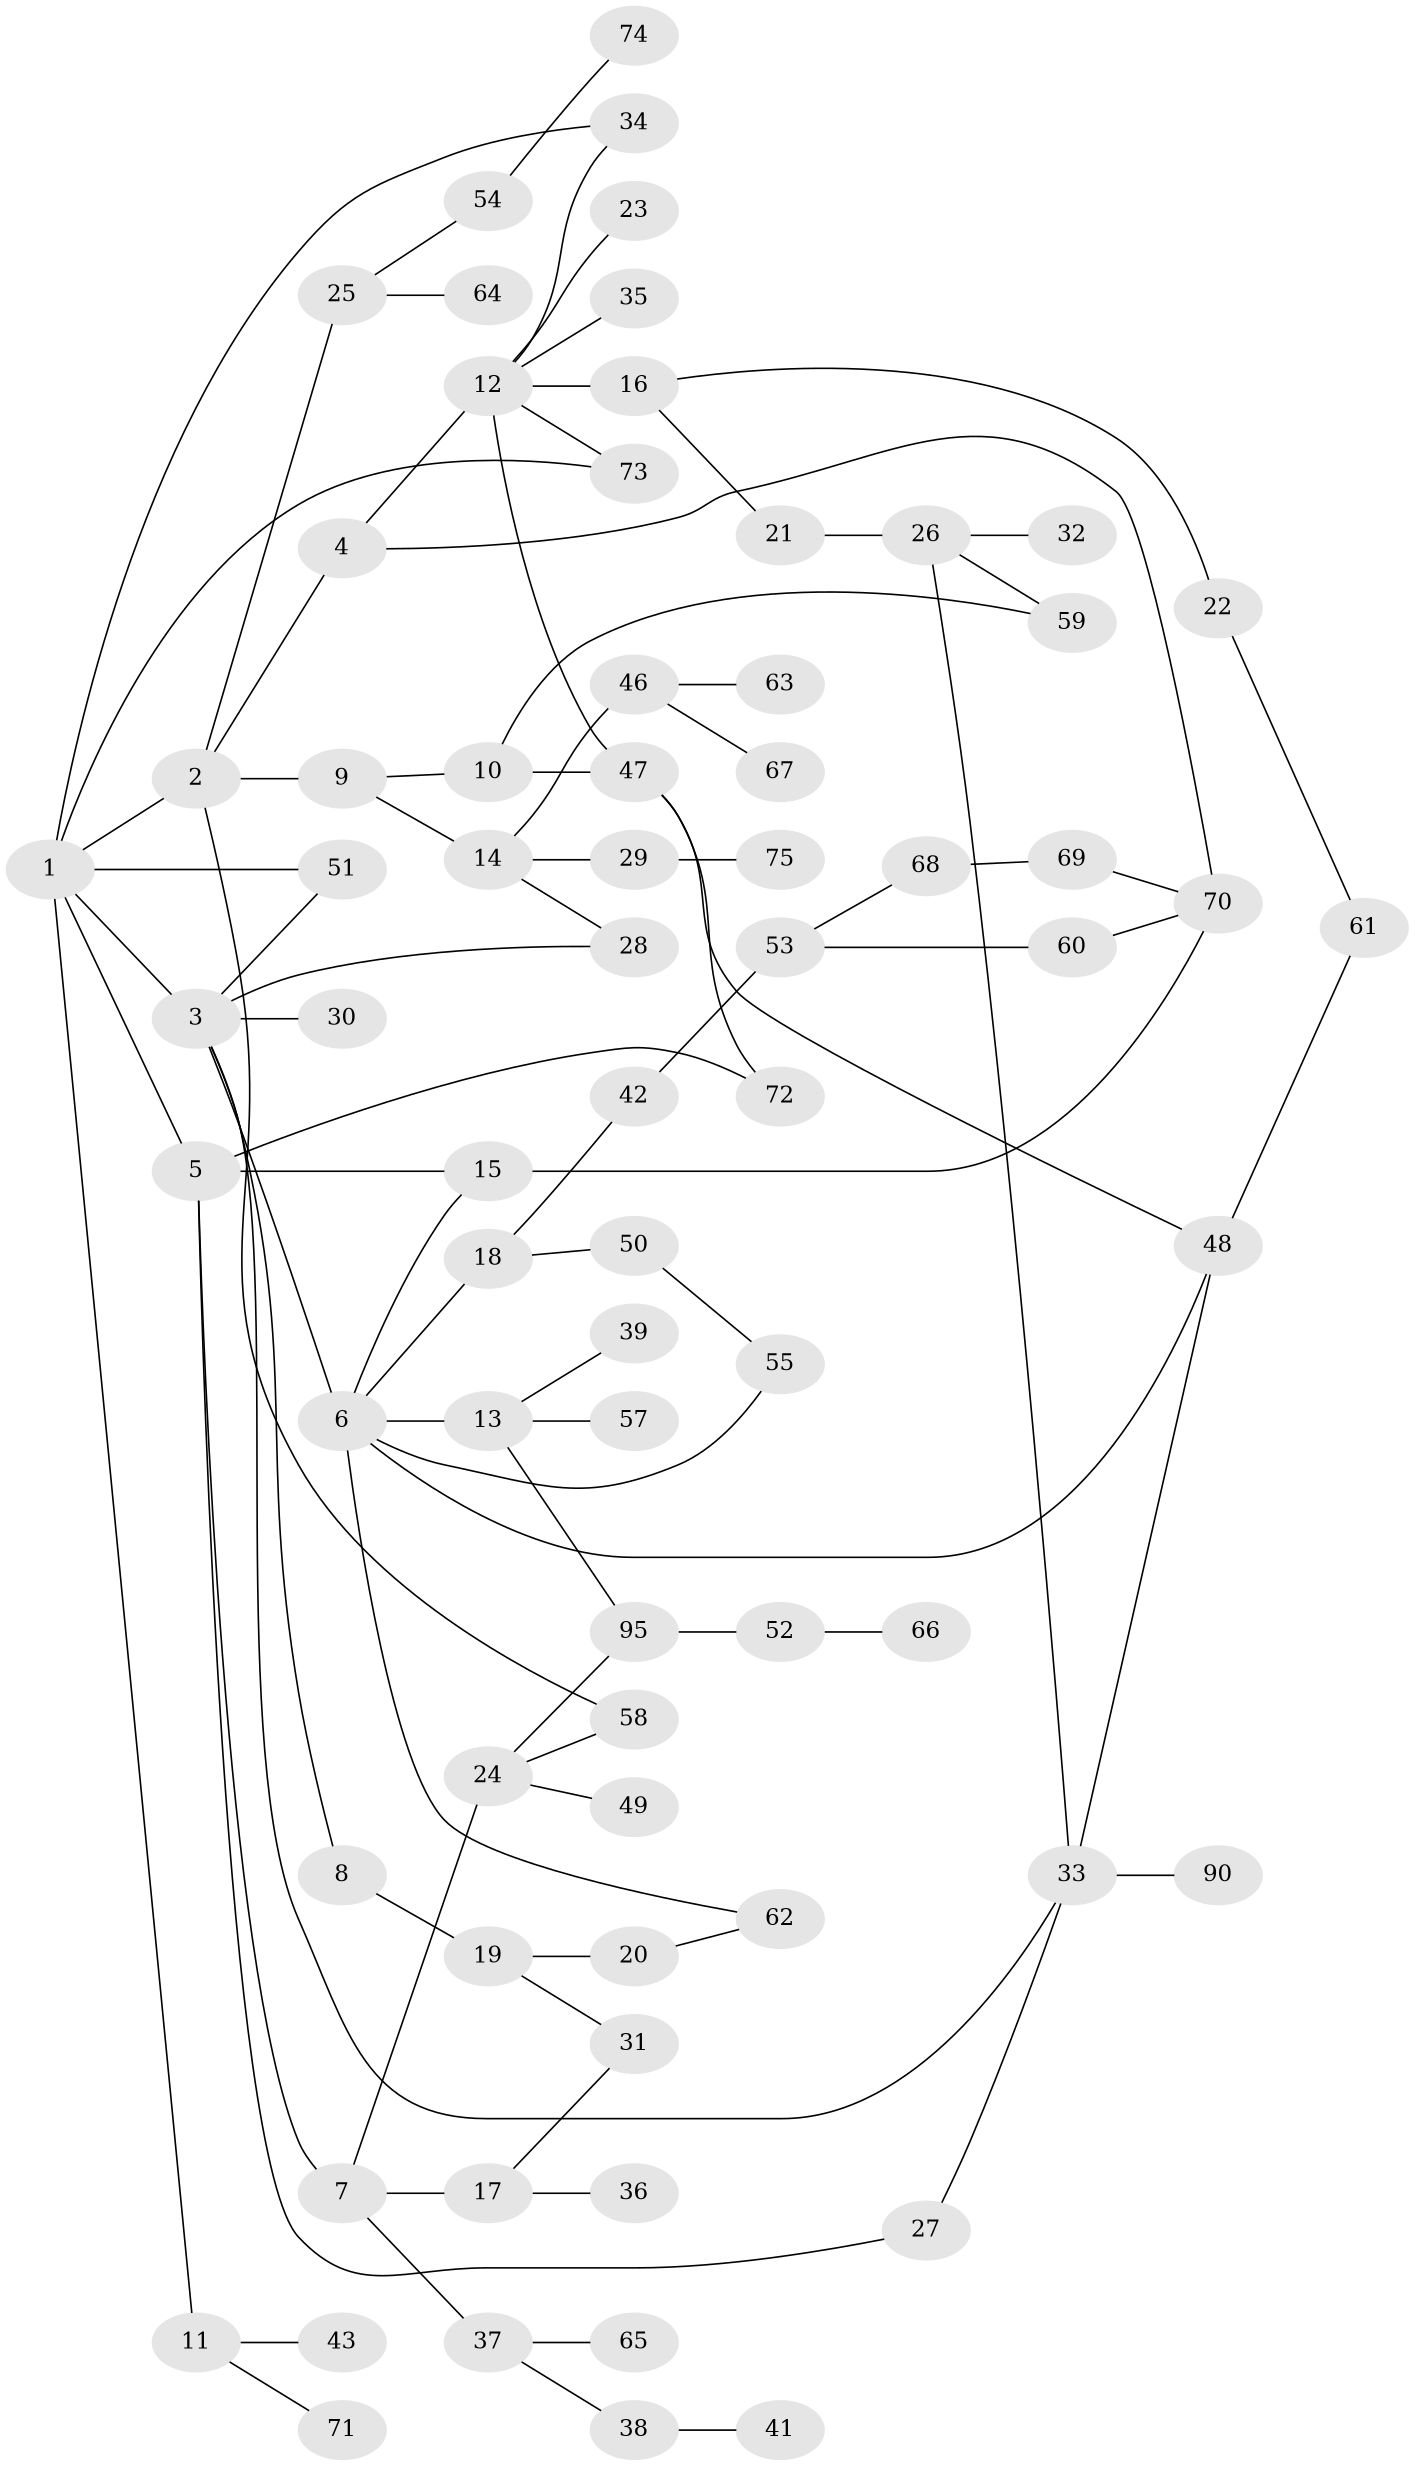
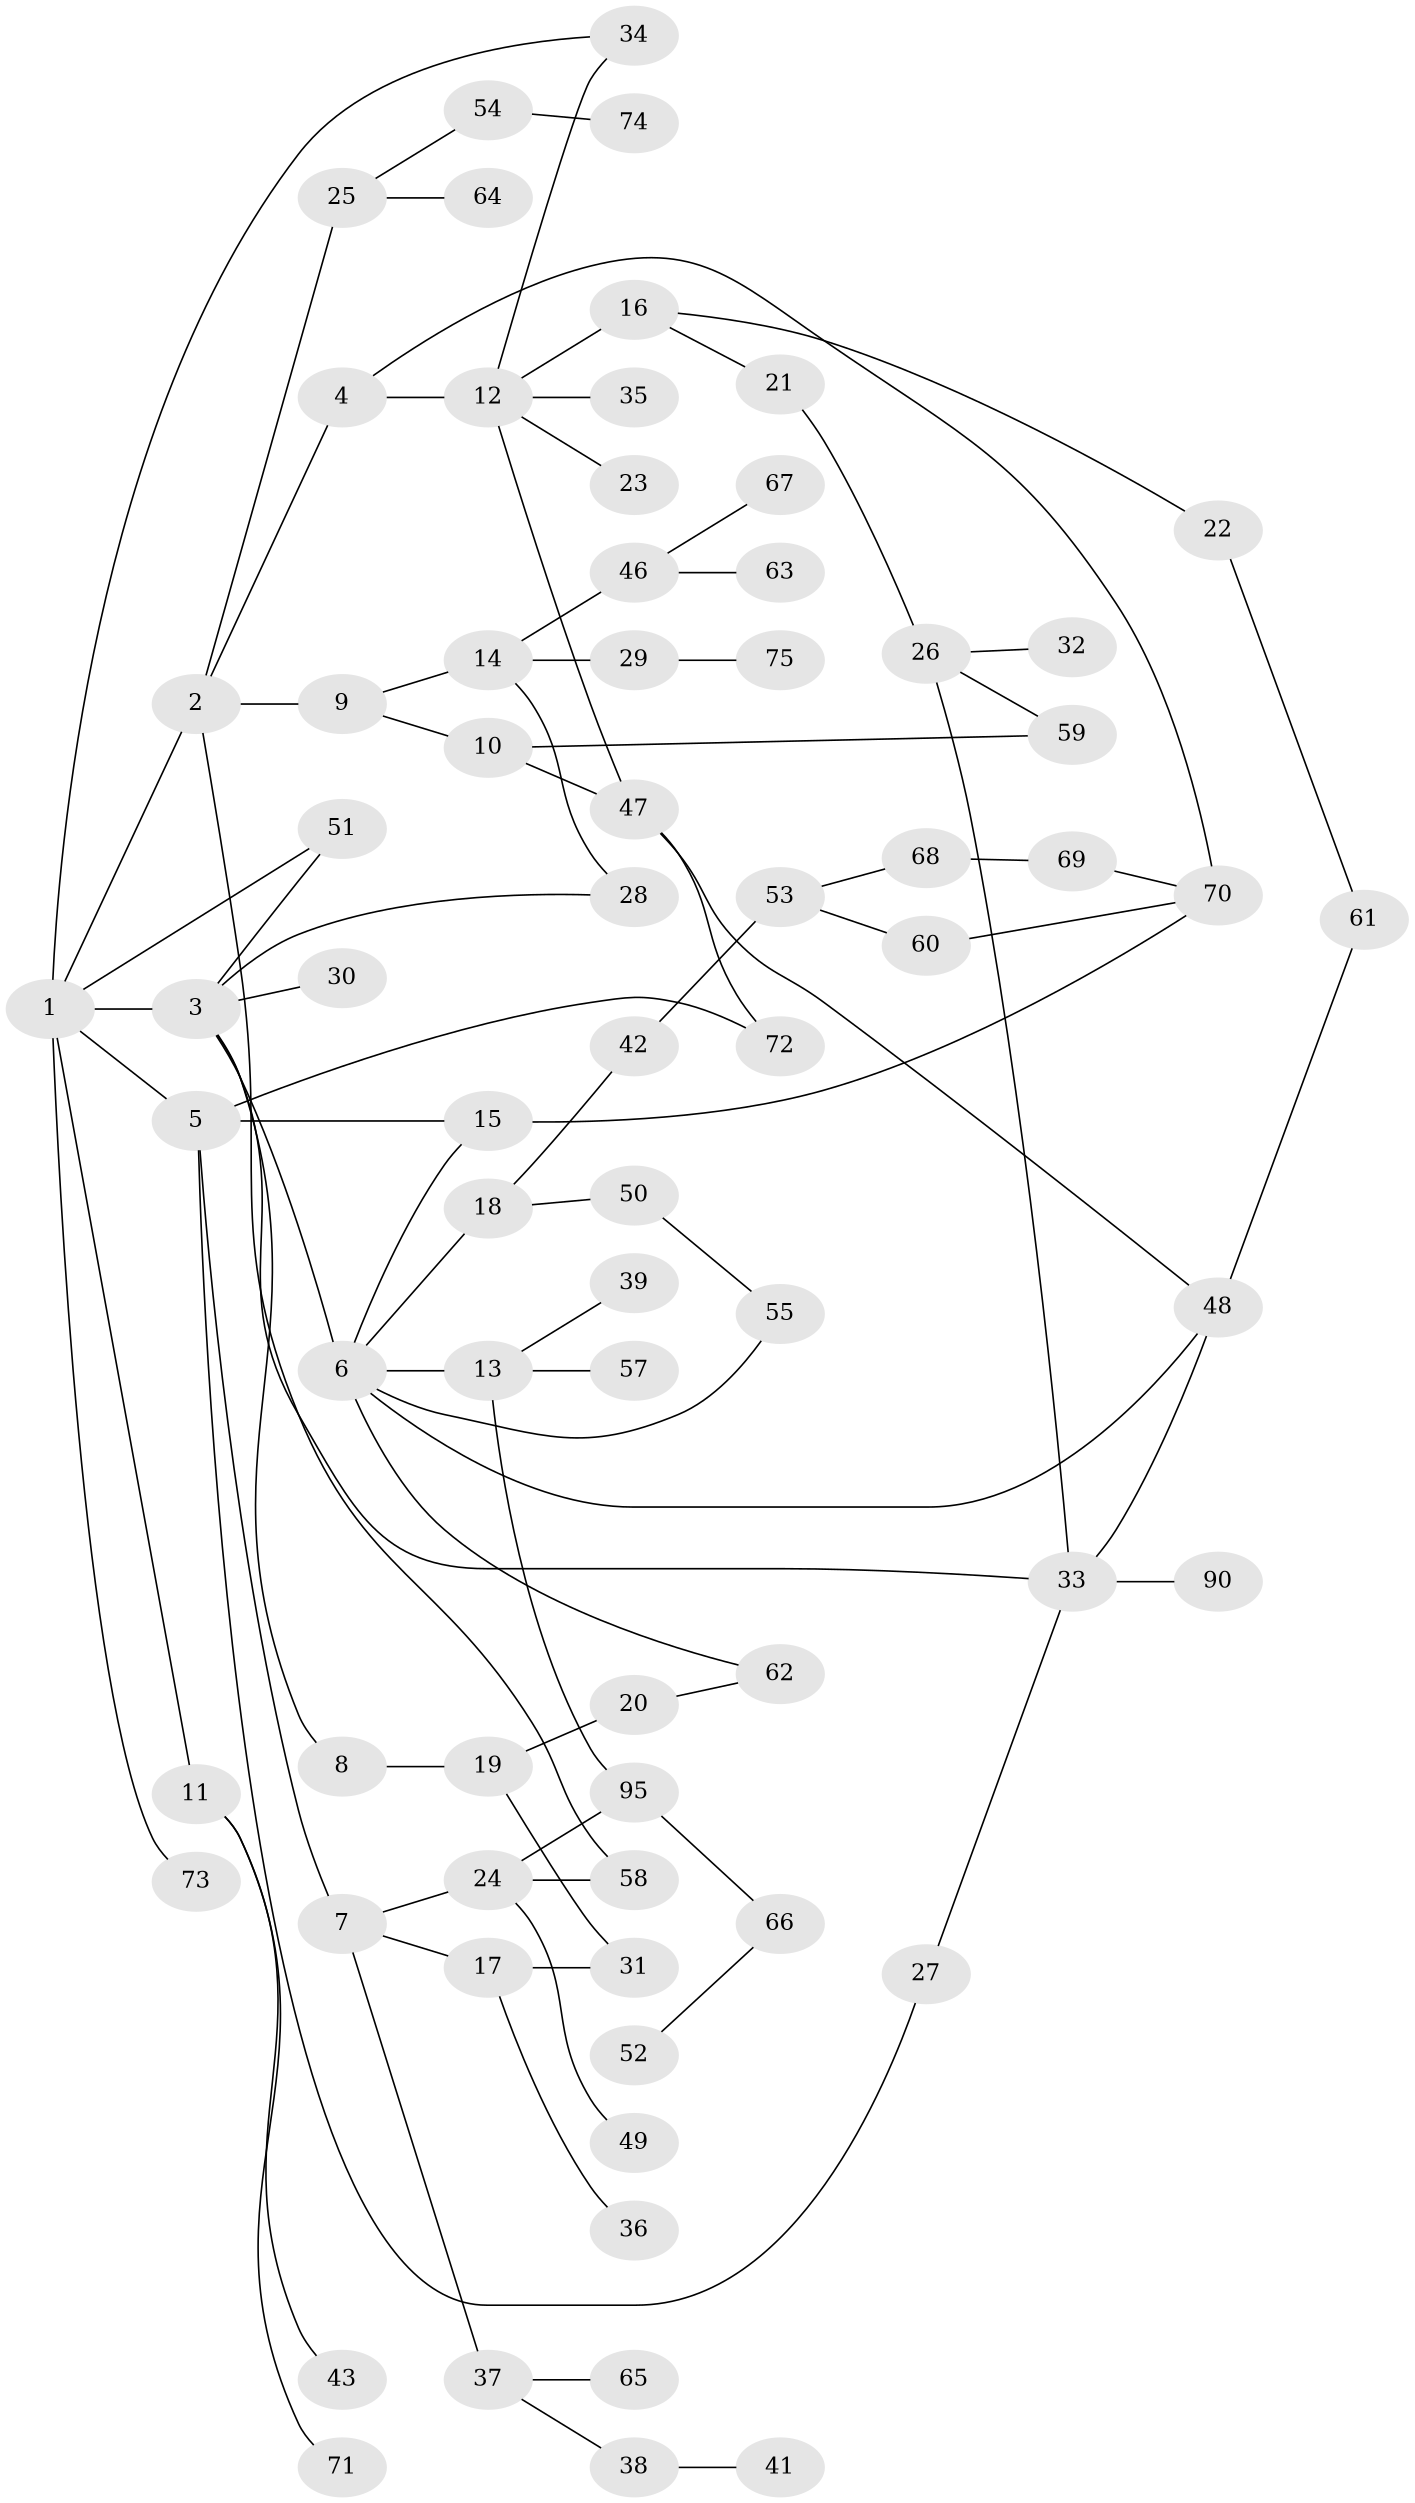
(561, 430) -> none
(708, 1632) -> (707, 1858)
